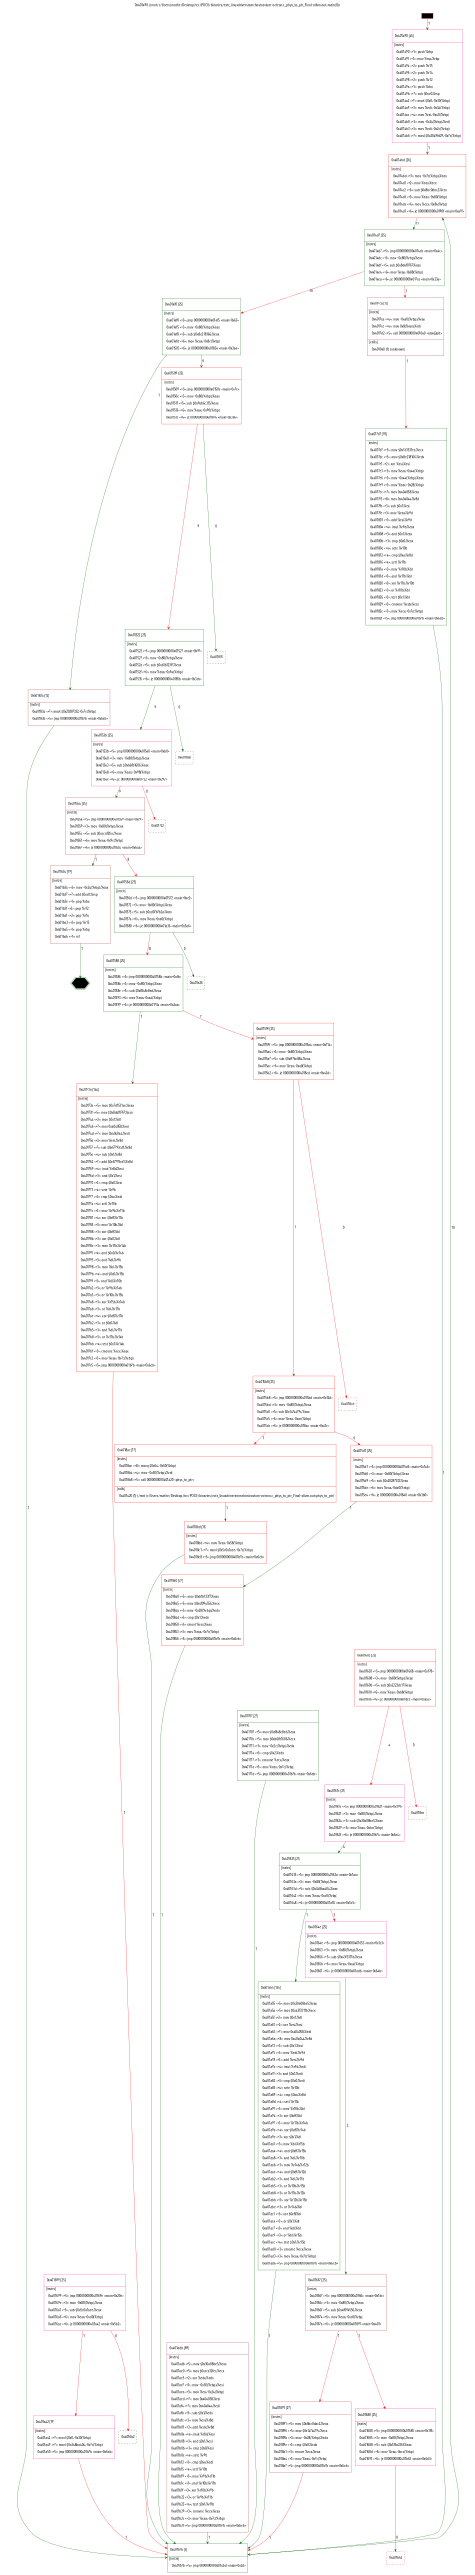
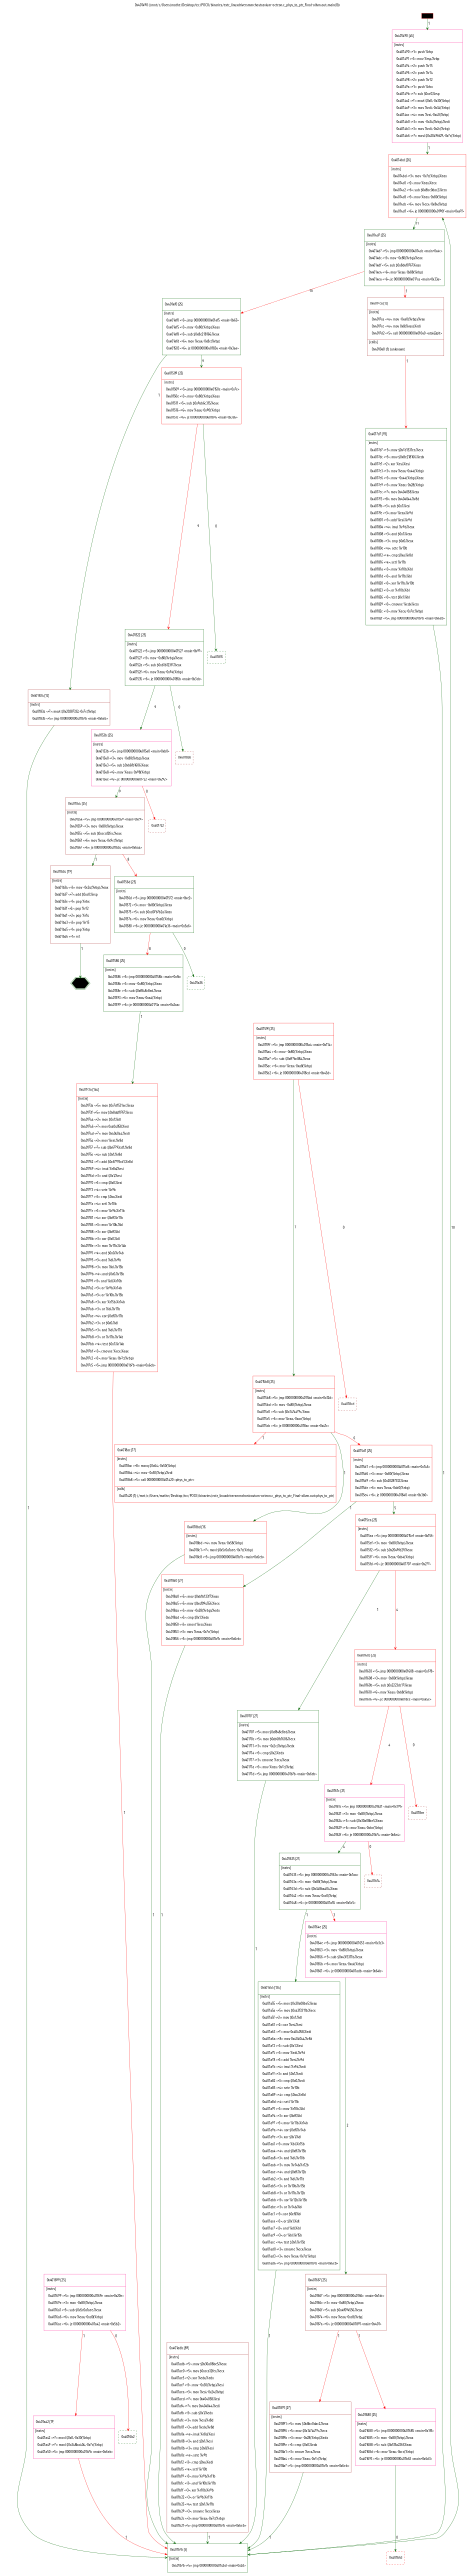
(217, 1026) -> none
(225, 1511) -> (333, 1507)
none -> (396, 1542)
none -> (373, 1881)
(285, 2517) -> (285, 2517)
